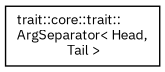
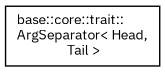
(83, 36) -> (83, 36)
